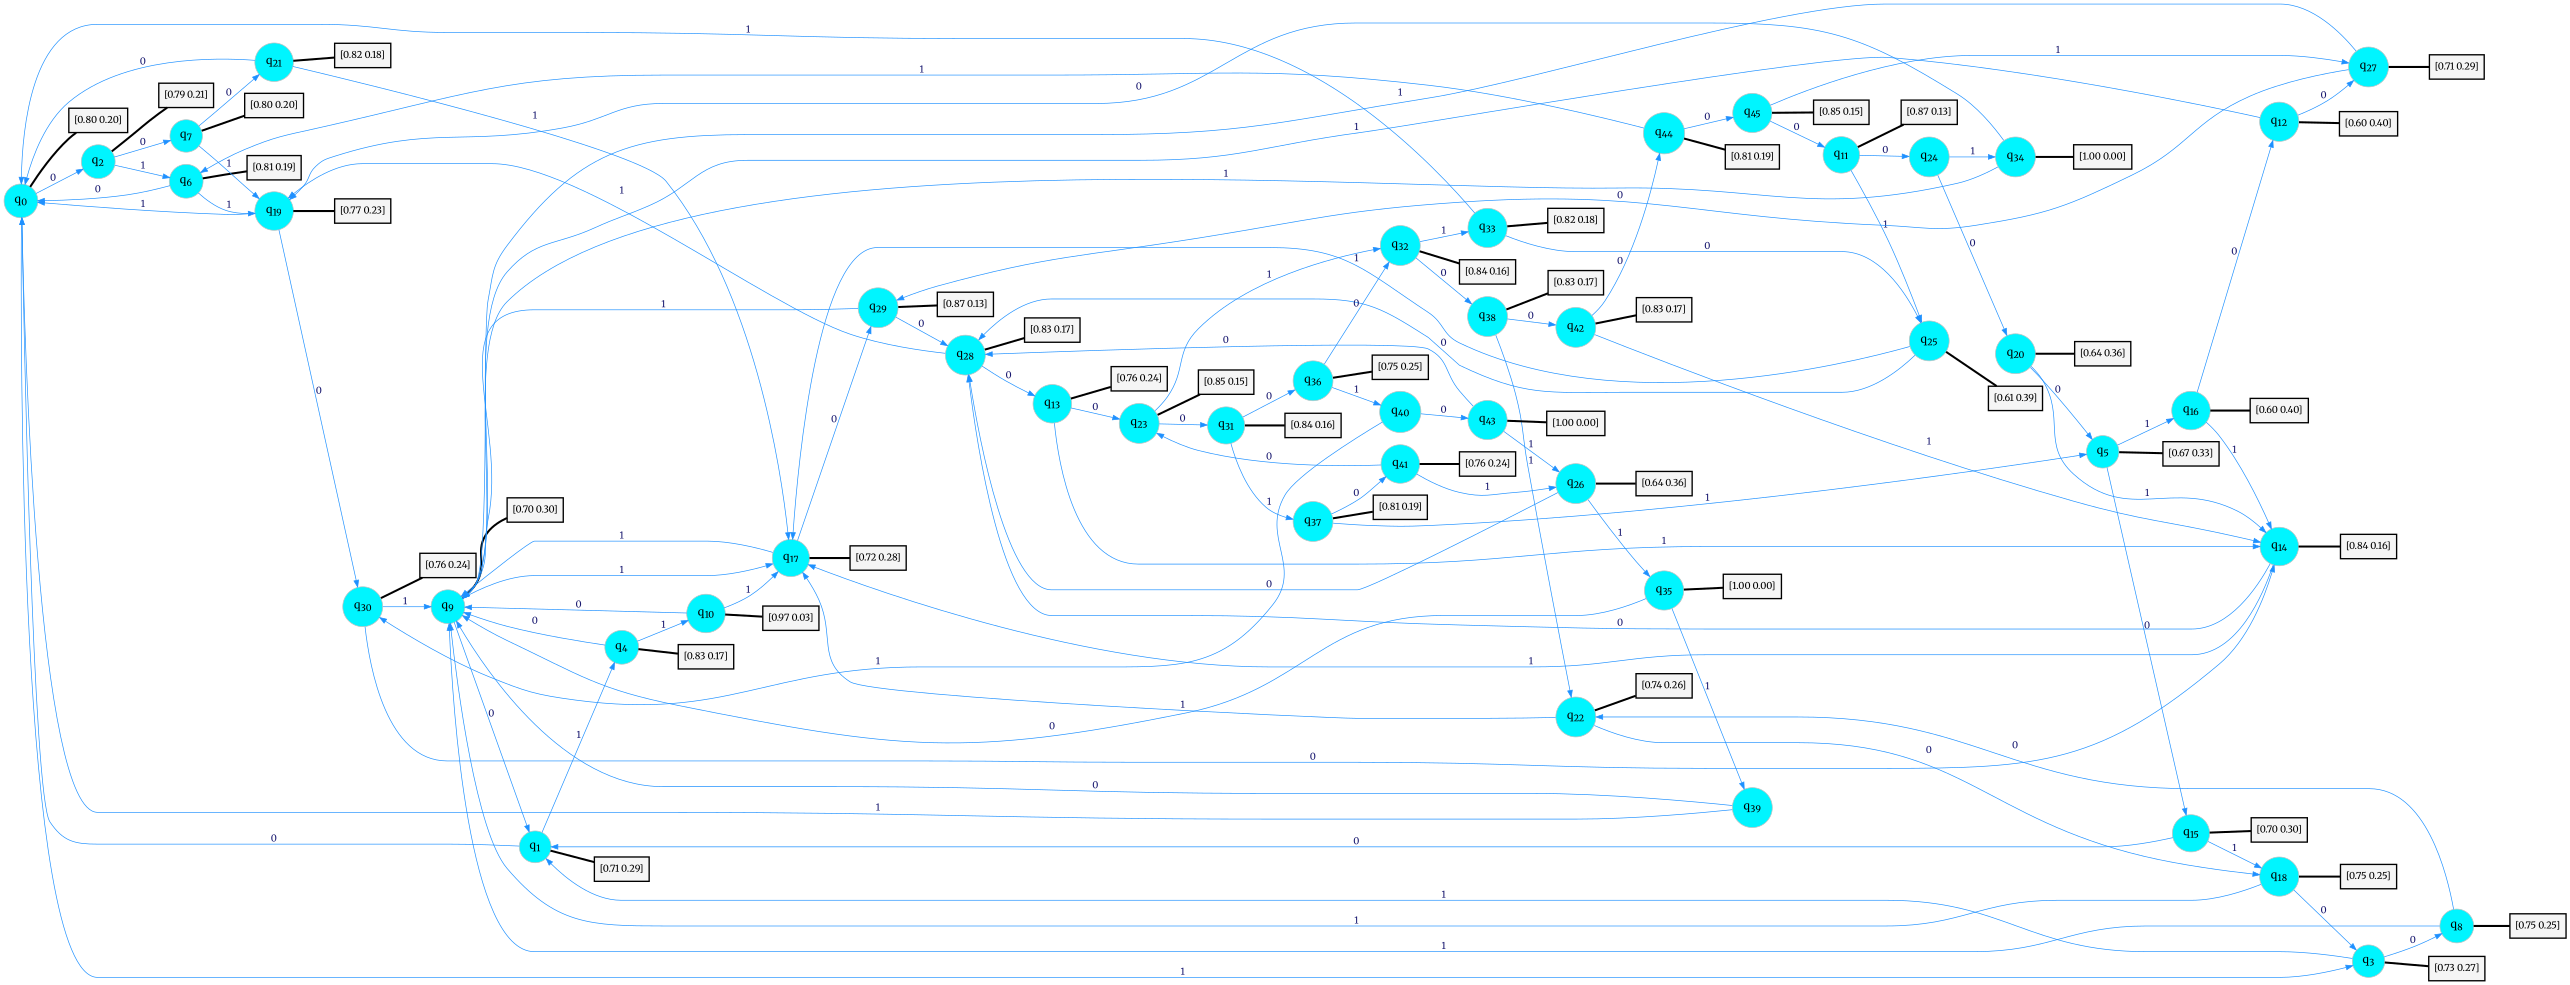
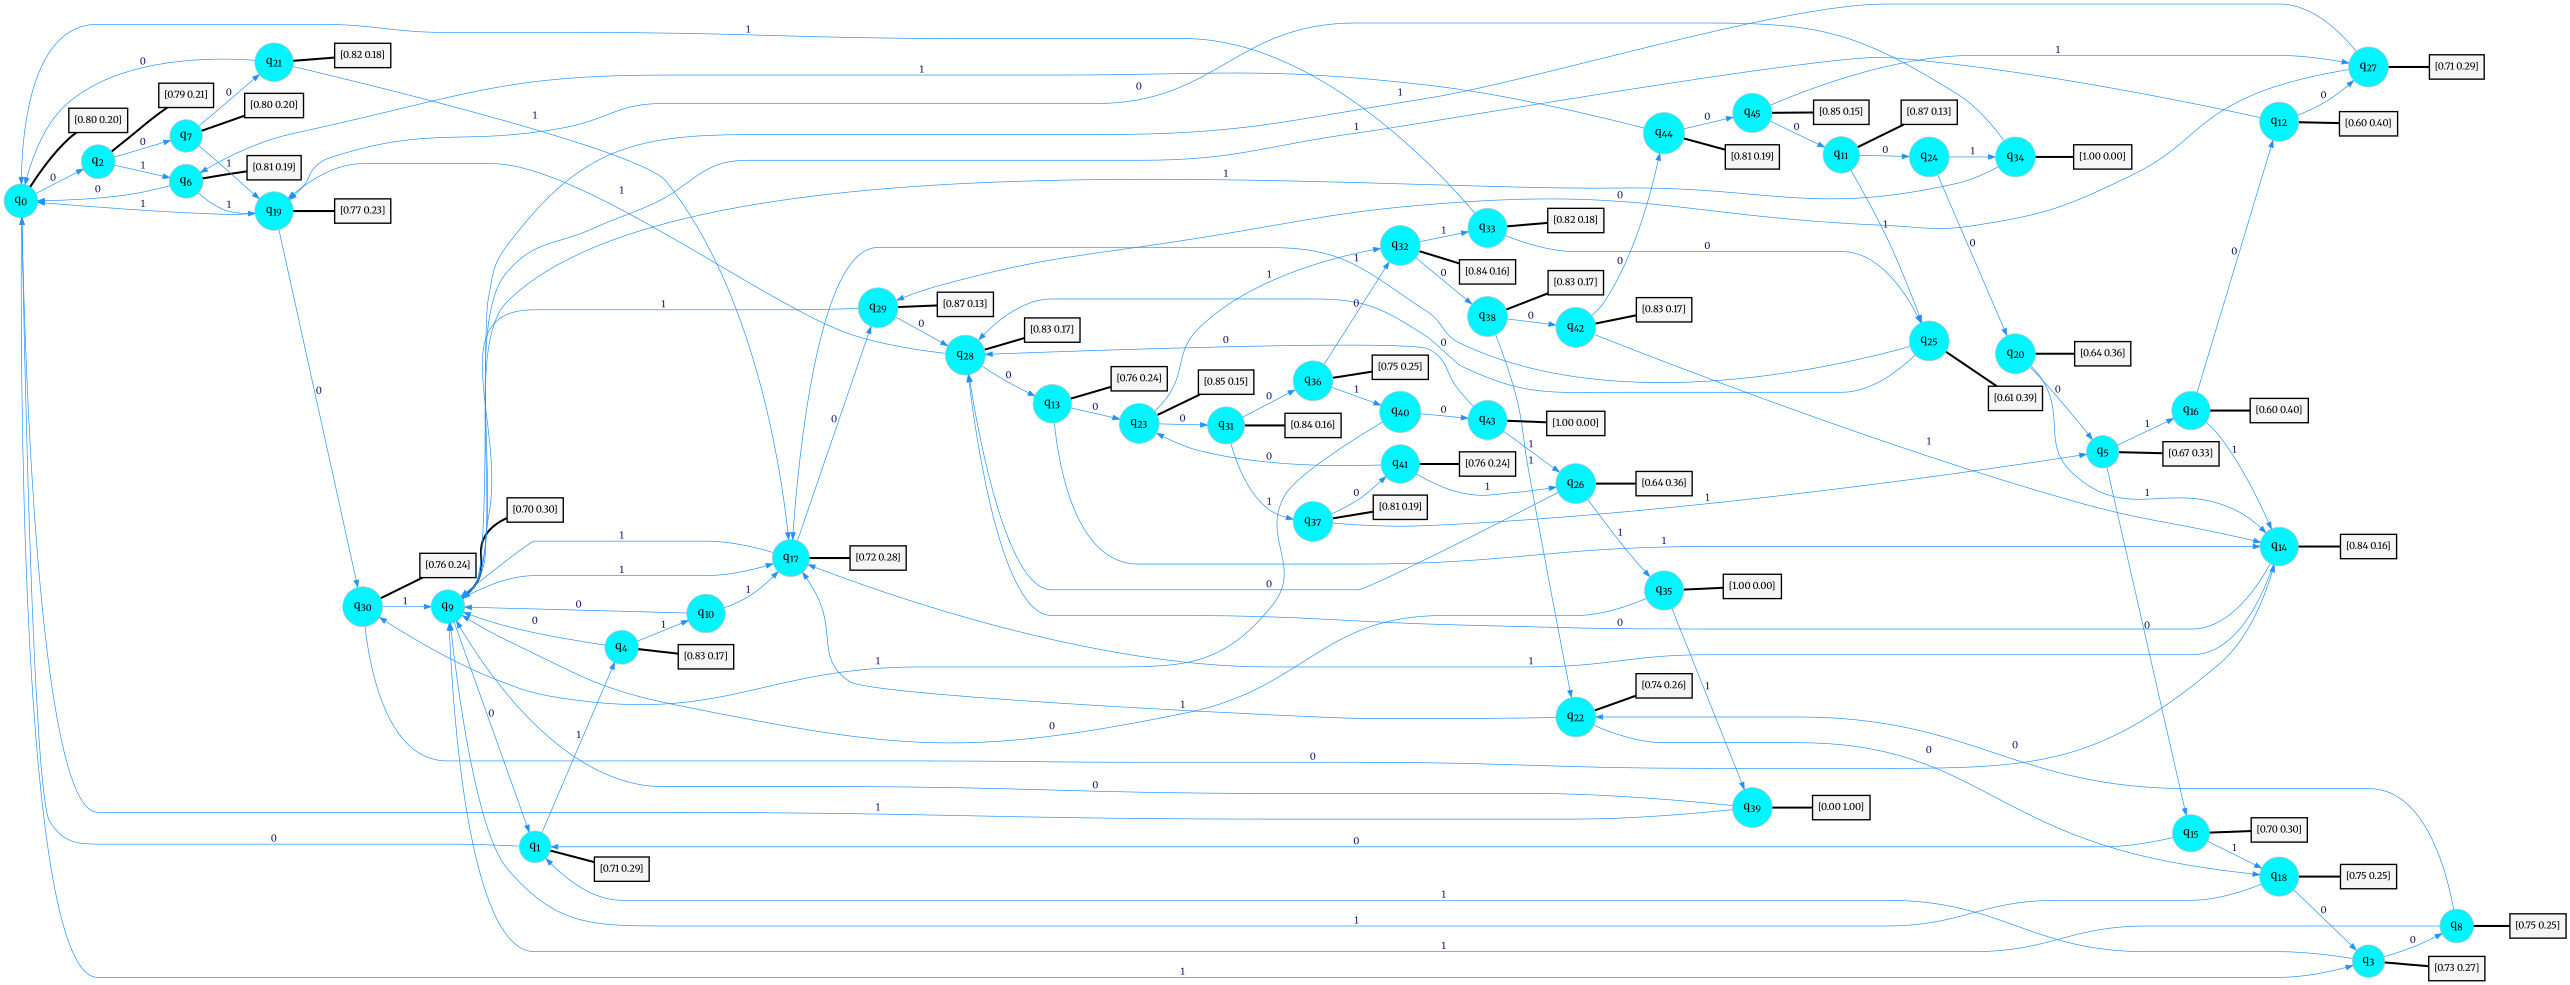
(791, 618) -> none
none -> (1841, 808)
